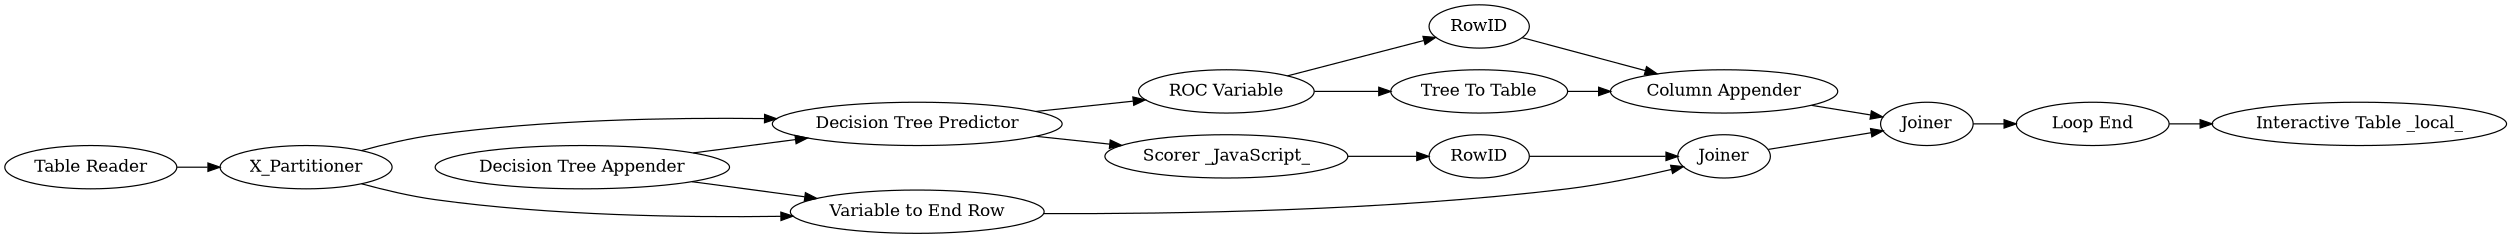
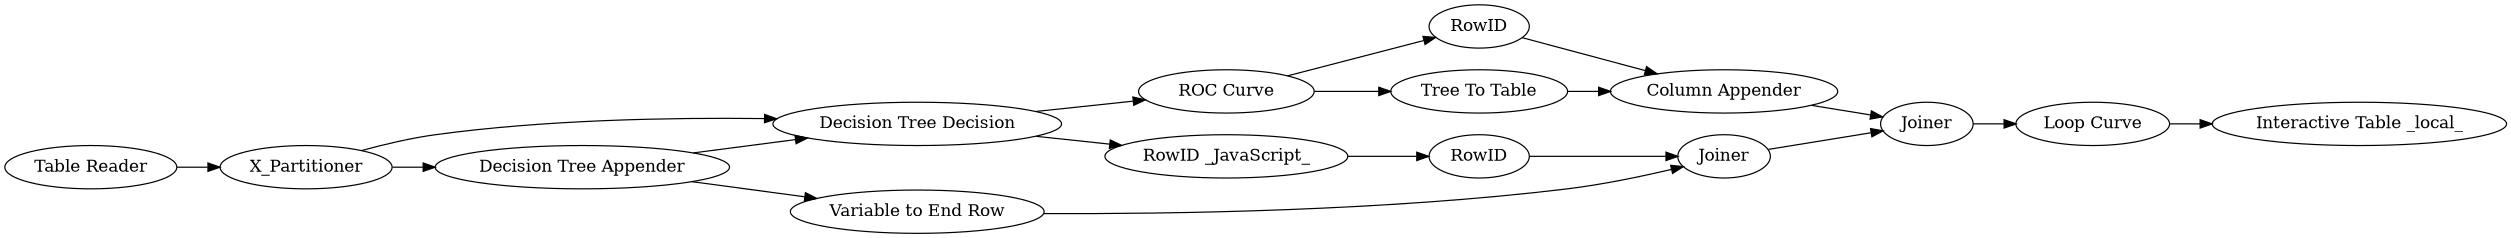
(1226, 91) -> (1226, 91)
(917, 124) -> (917, 124)
(2093, 124) -> (2093, 124)
(1226, 156) -> (1226, 156)
(570, 212) -> (408, 167)
